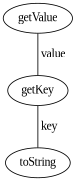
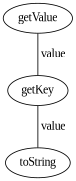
(48, 127) -> (52, 127)
